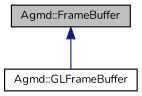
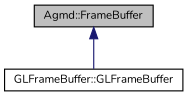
(71, 80) -> (94, 80)
